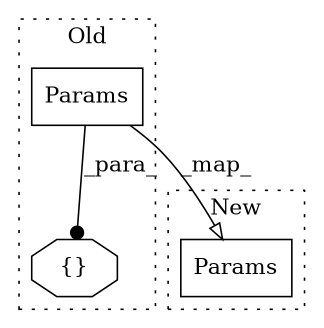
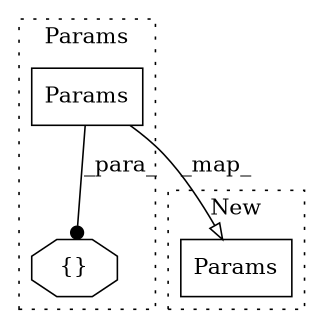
(87, 37) -> (87, 37)
